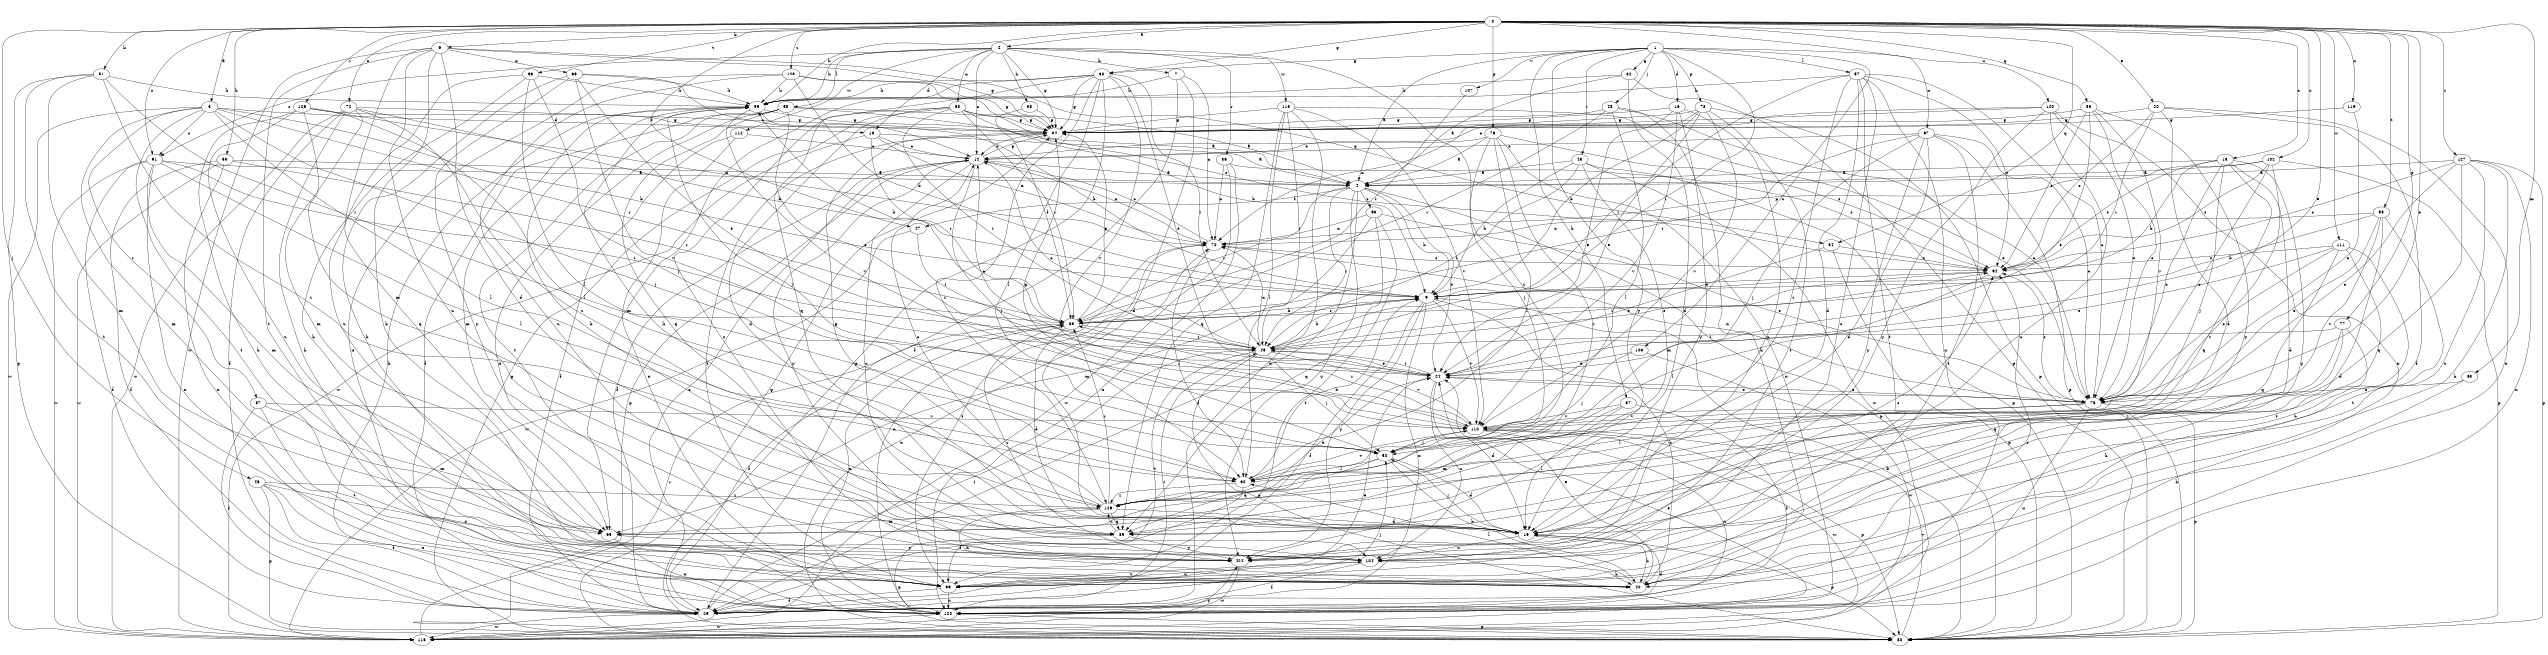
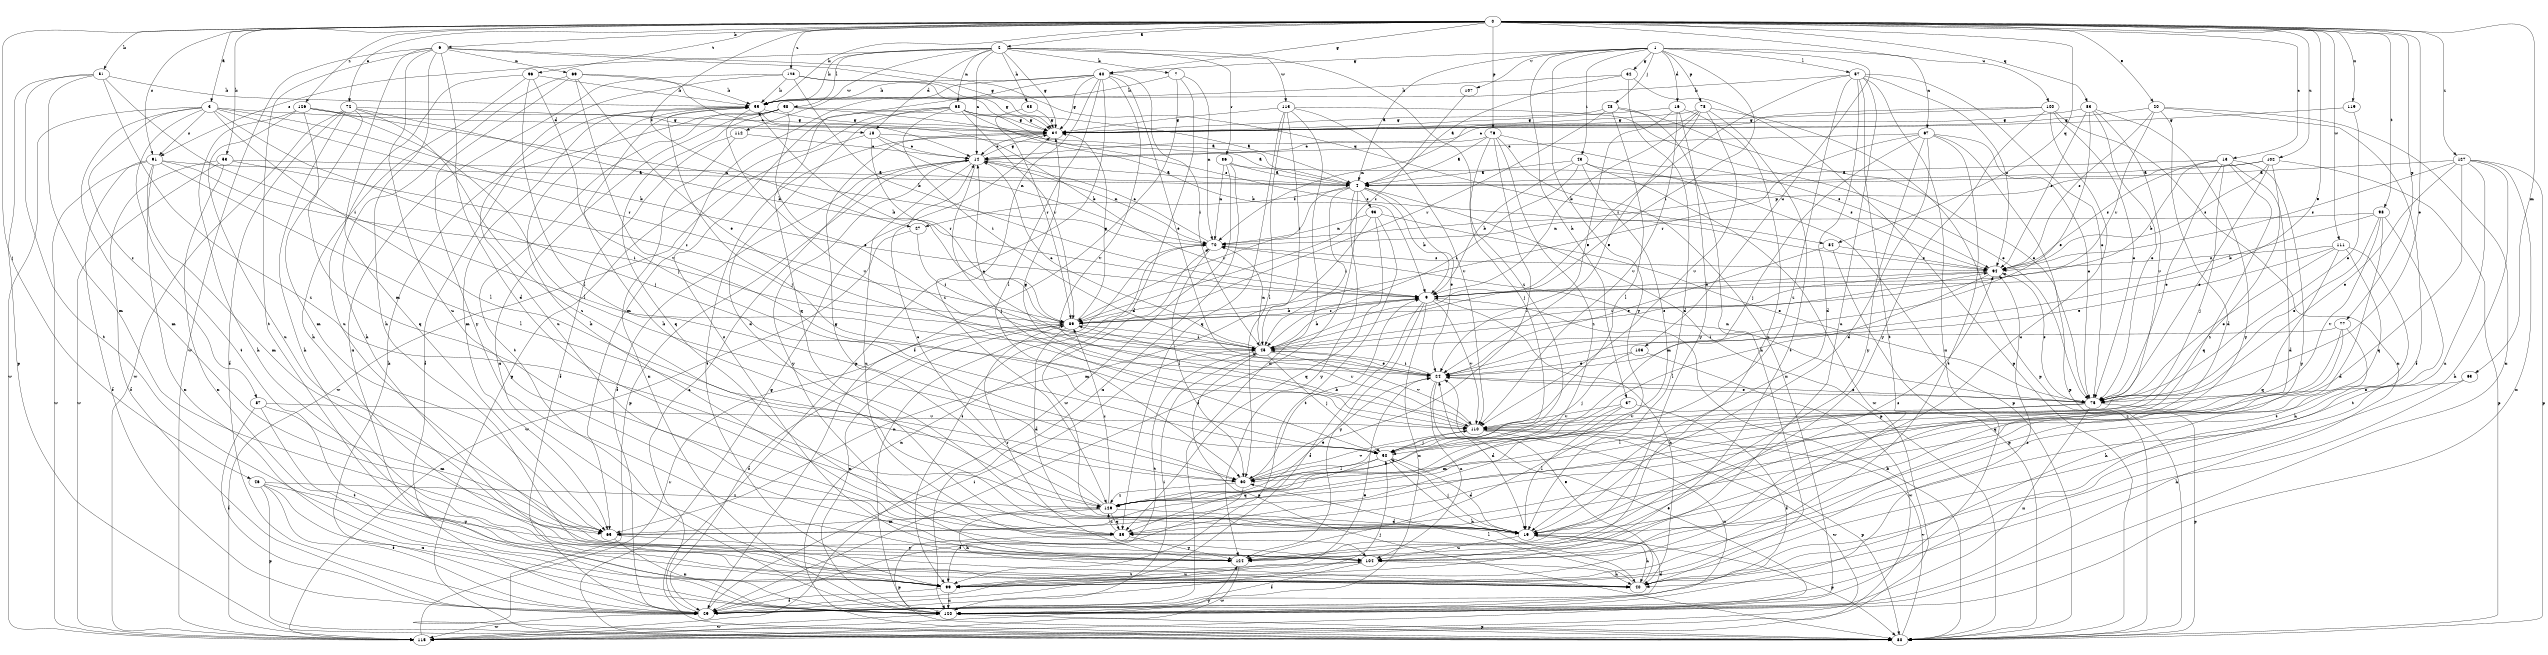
none -> (1288, 177)
(1048, 212) -> (1048, 212)
(1240, 561) -> (1240, 561)
